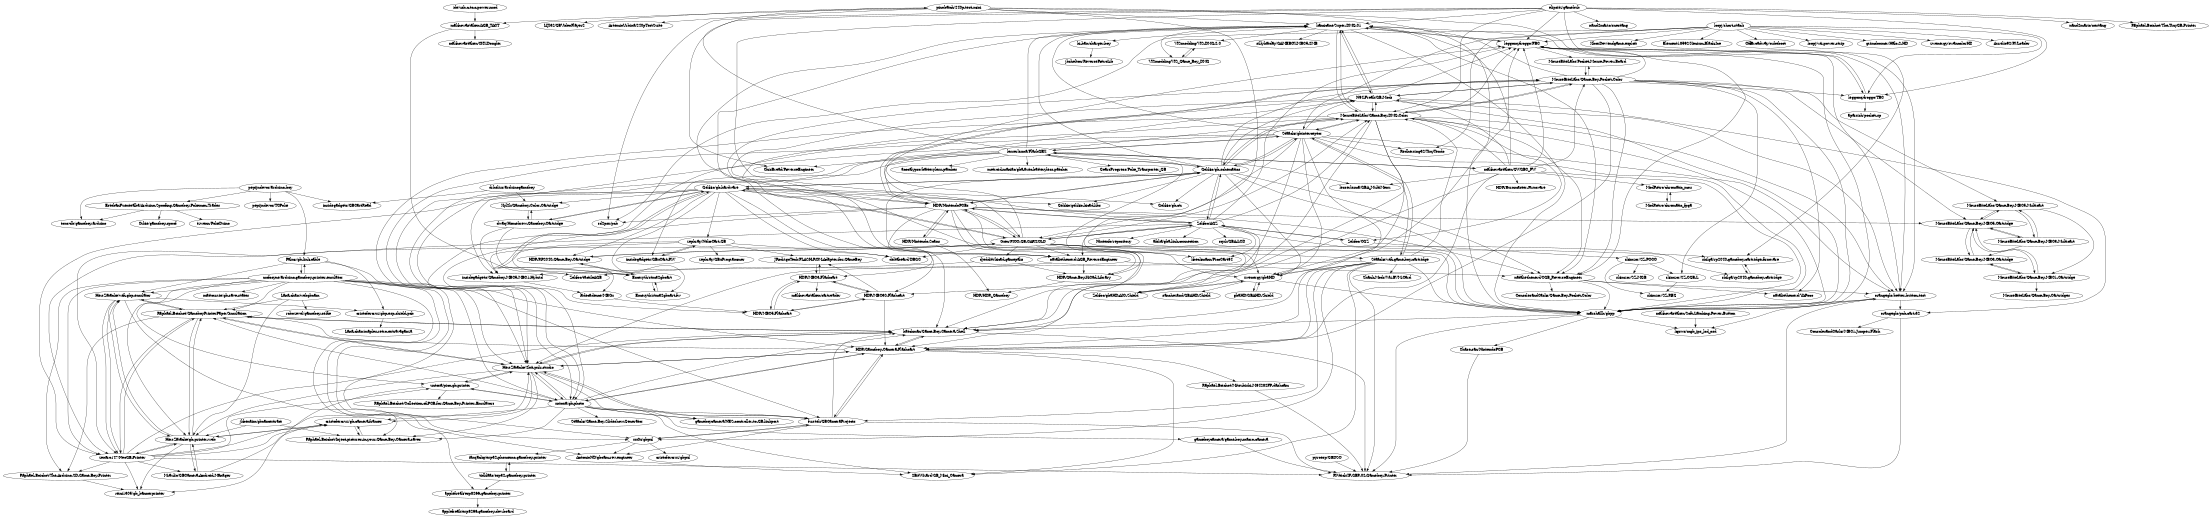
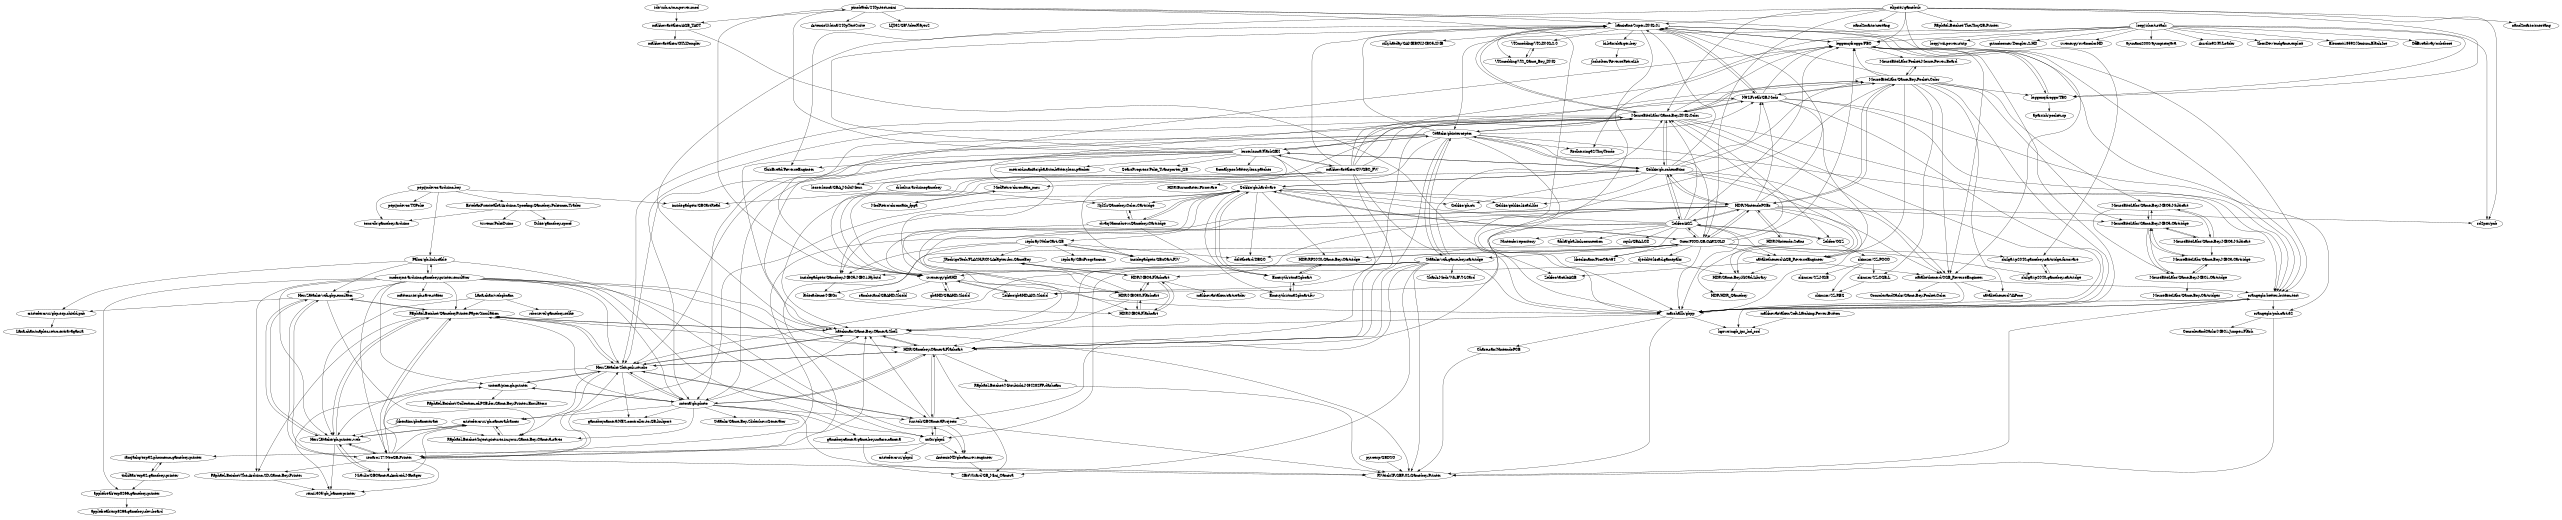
(1887, 44) -> (2013, 44)
none -> (2151, 44)
